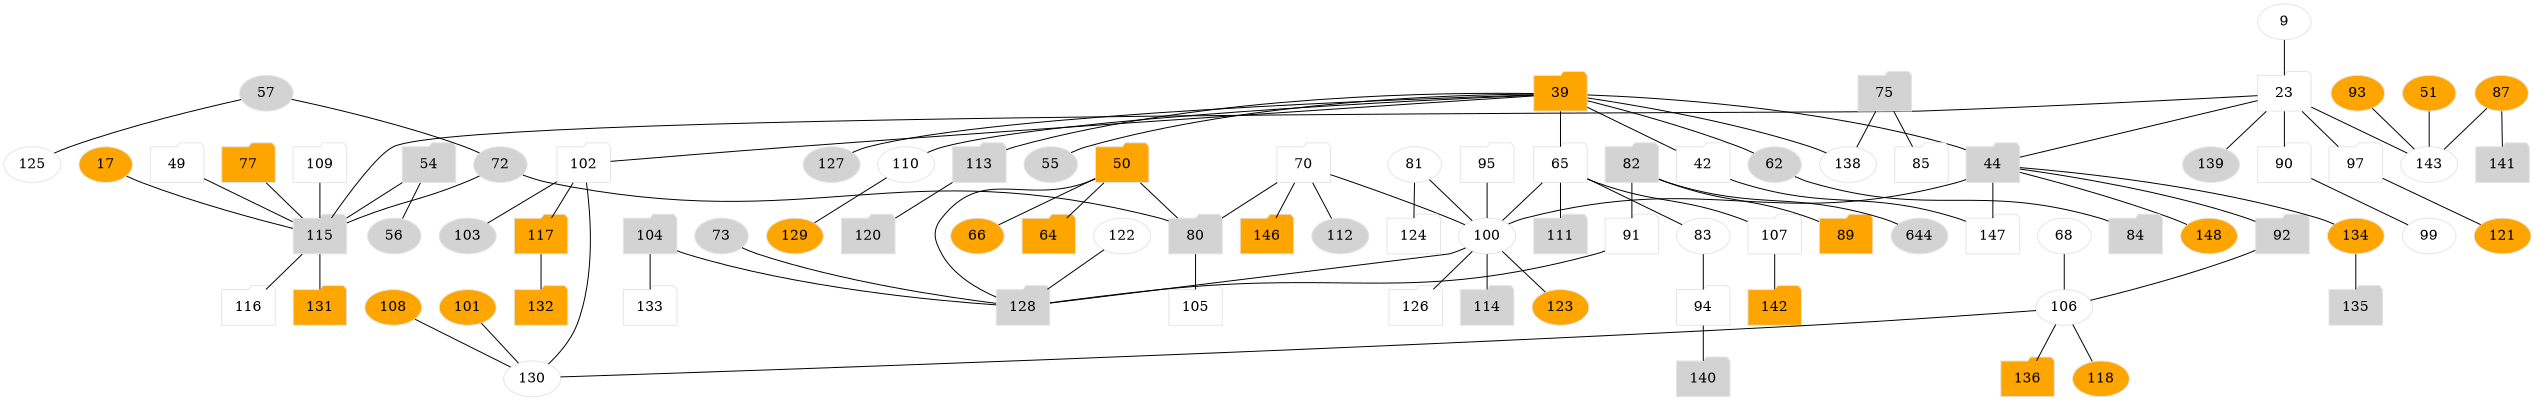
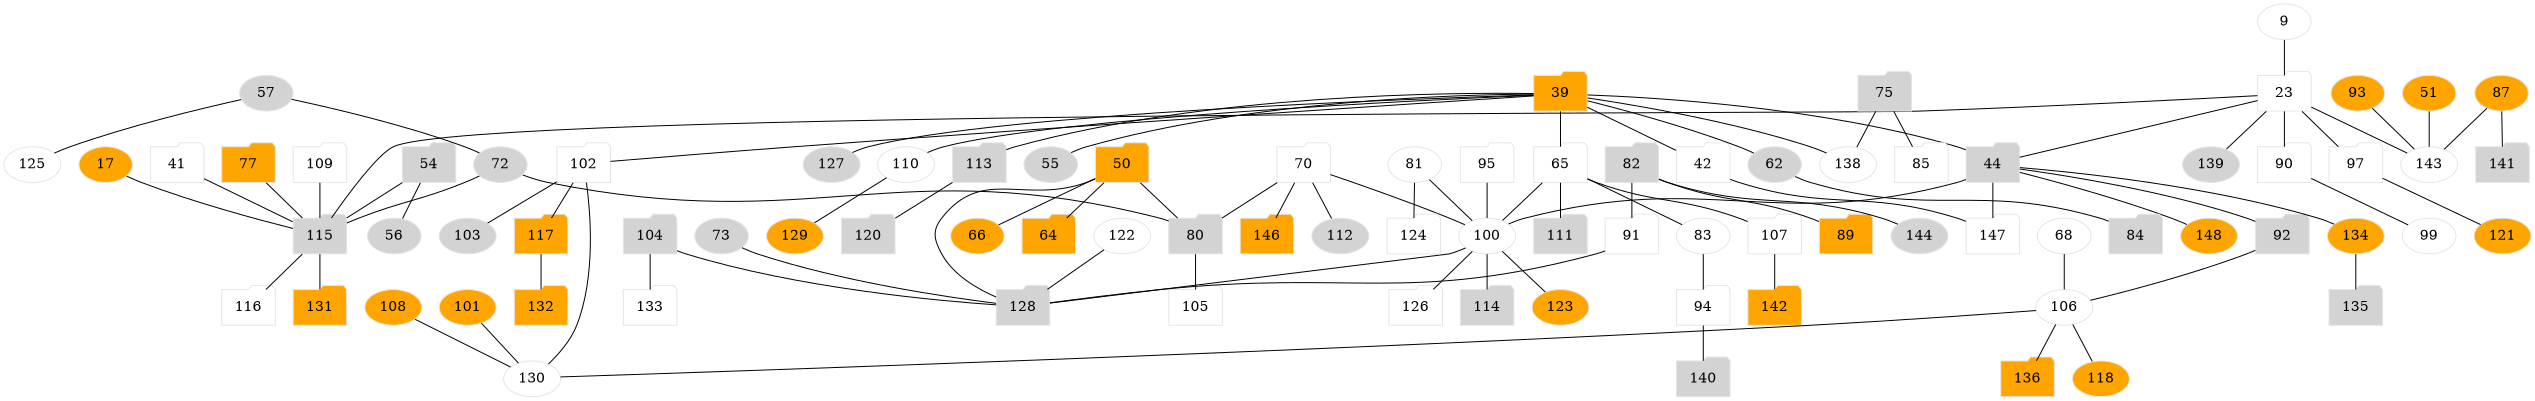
(177, 165) -> (177, 165)
(1919, 236) -> (1919, 236)
